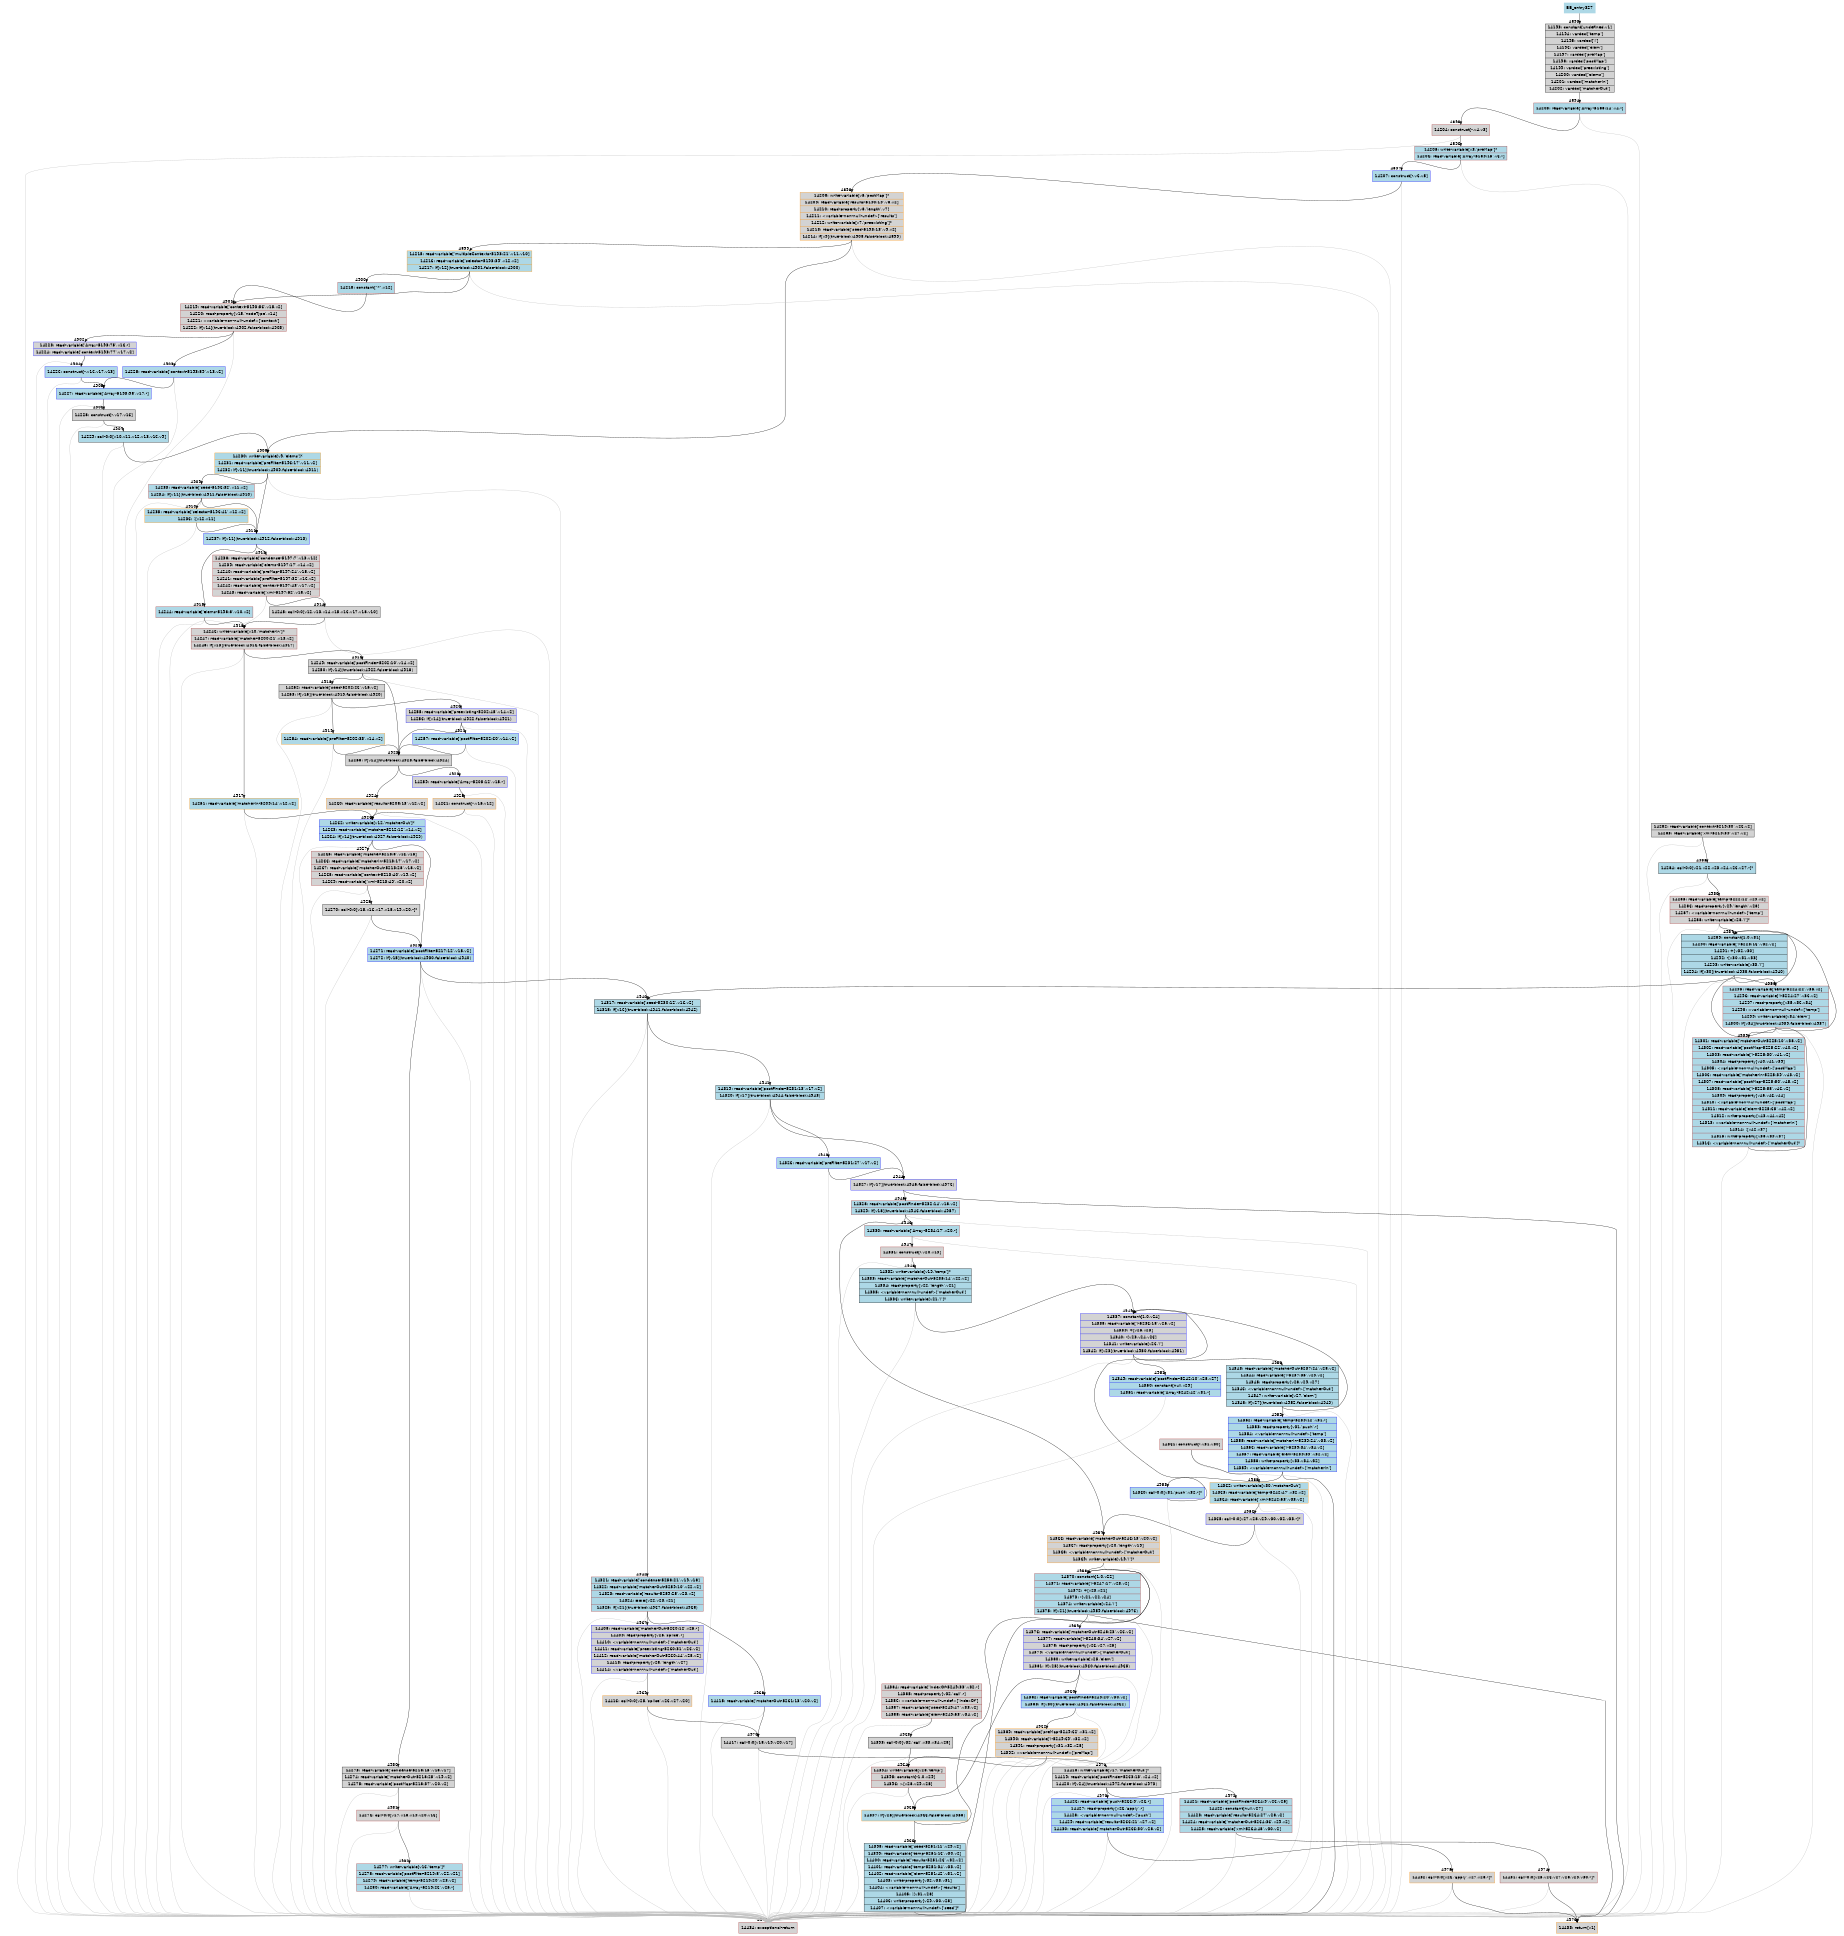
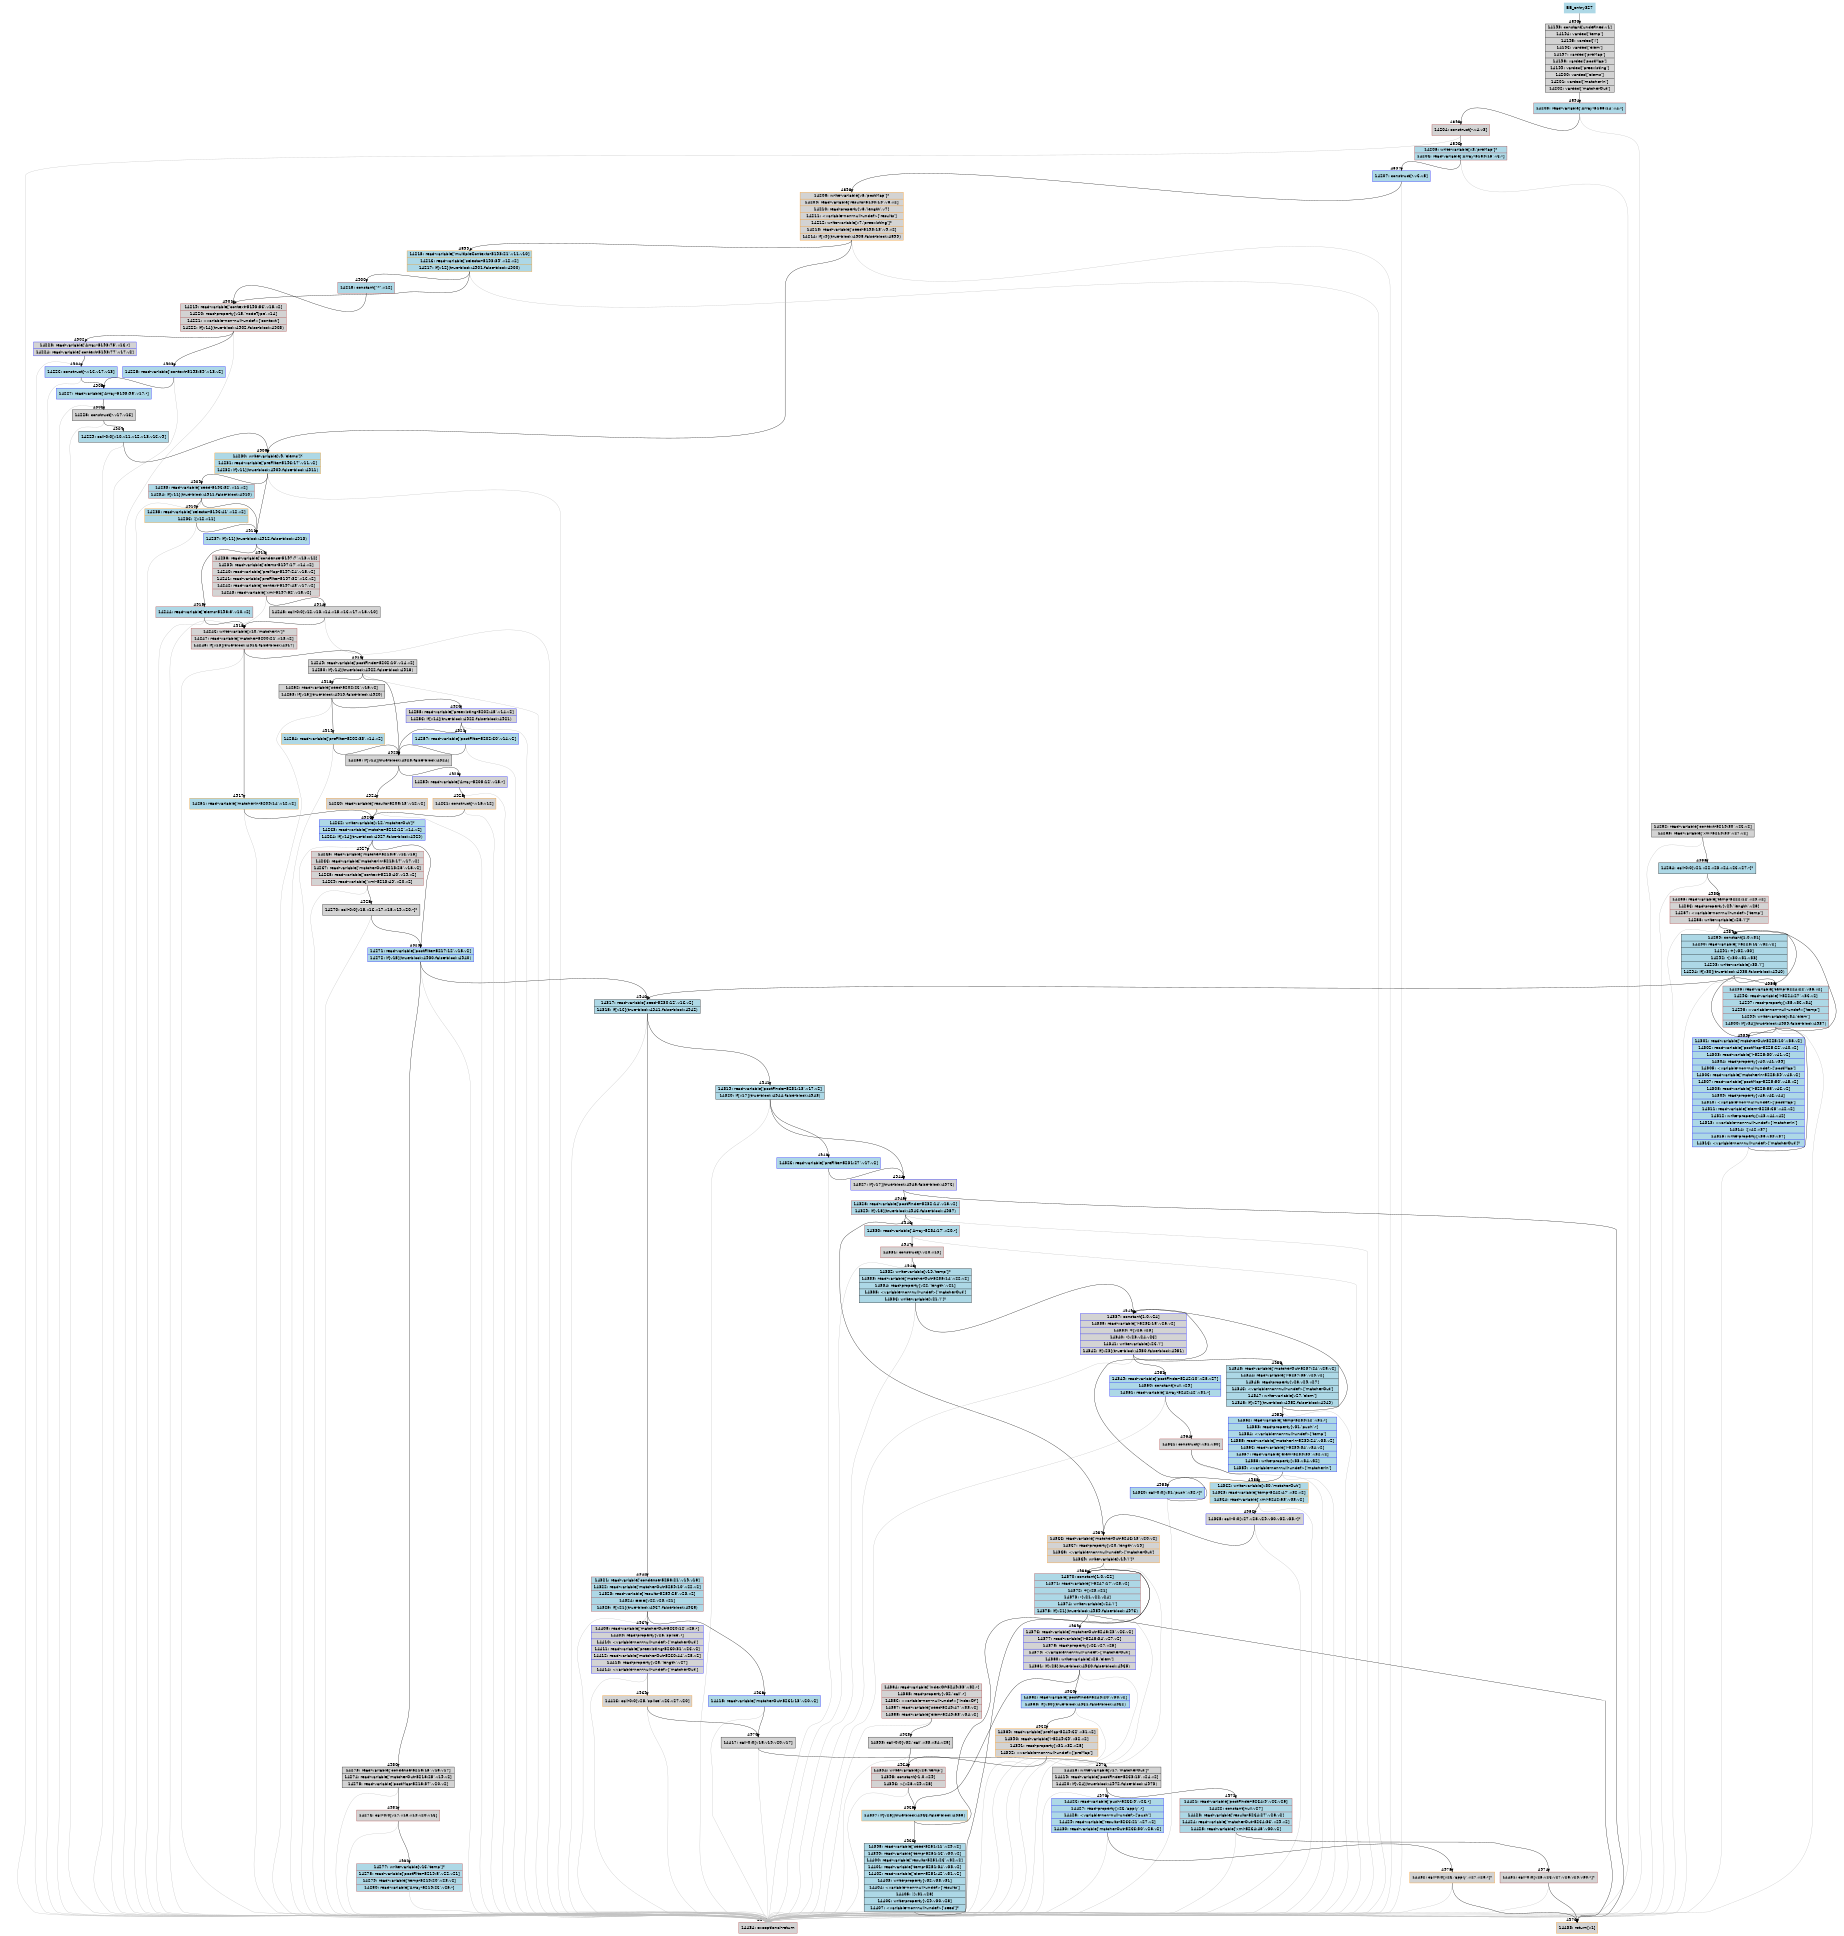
(1748, 1092) -> (1748, 1092)
none -> (1177, 1417)
(1326, 1894) -> (1326, 1894)
